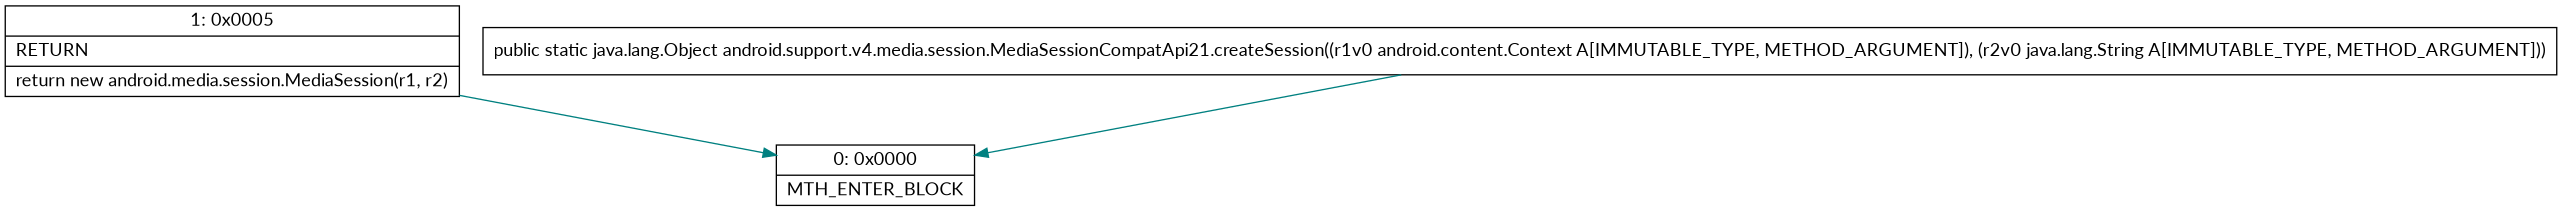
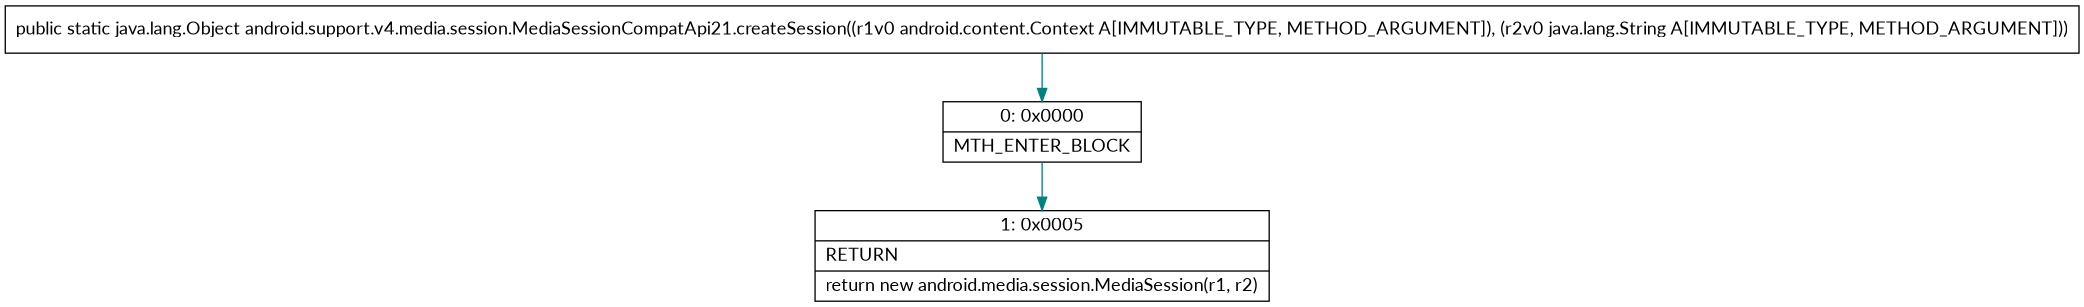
(611, 124) -> (1042, 180)
